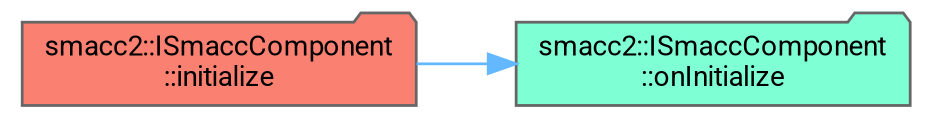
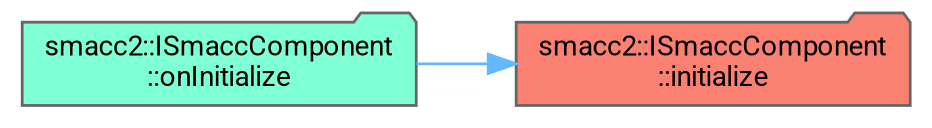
(452, 64) -> (452, 64)
